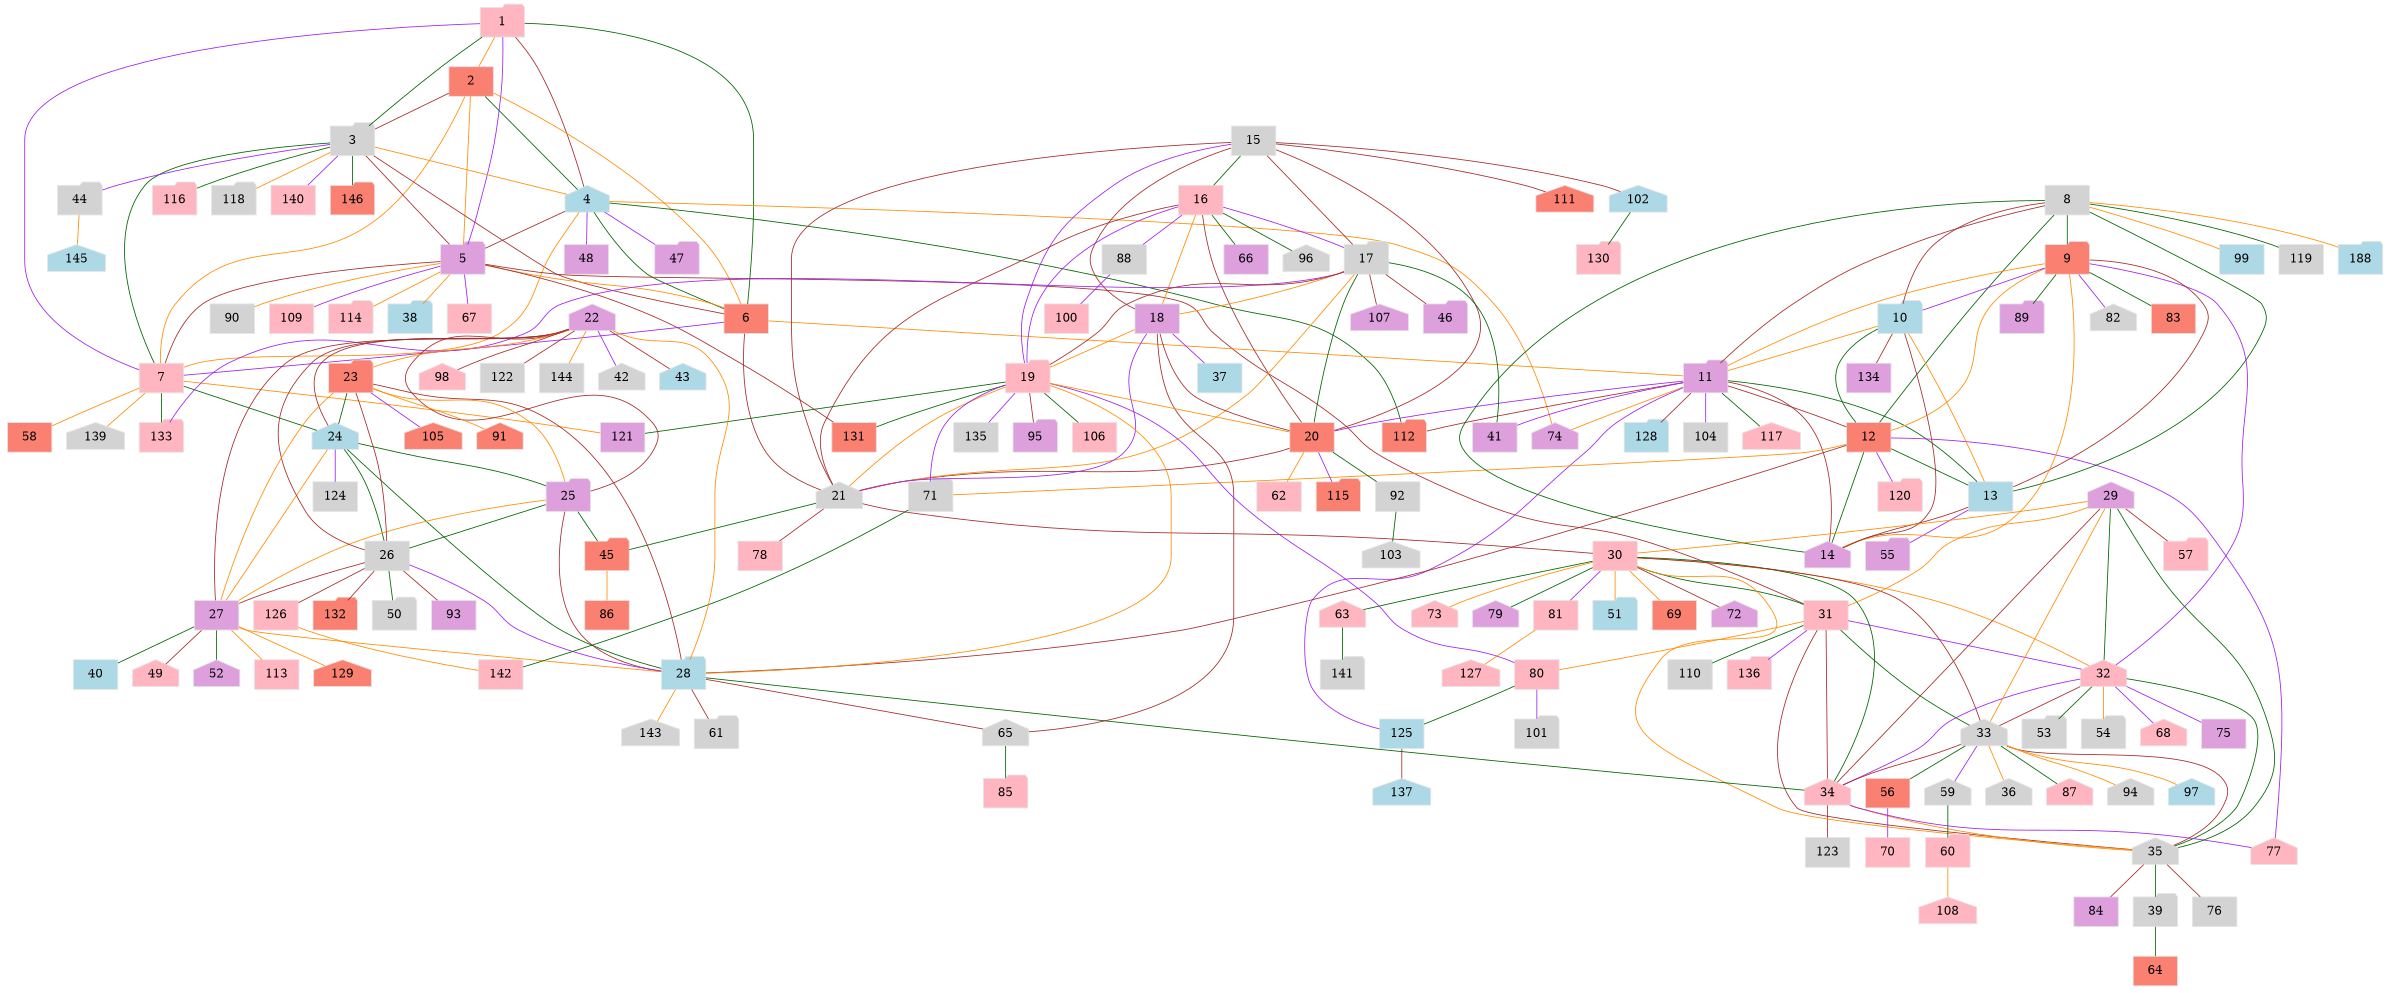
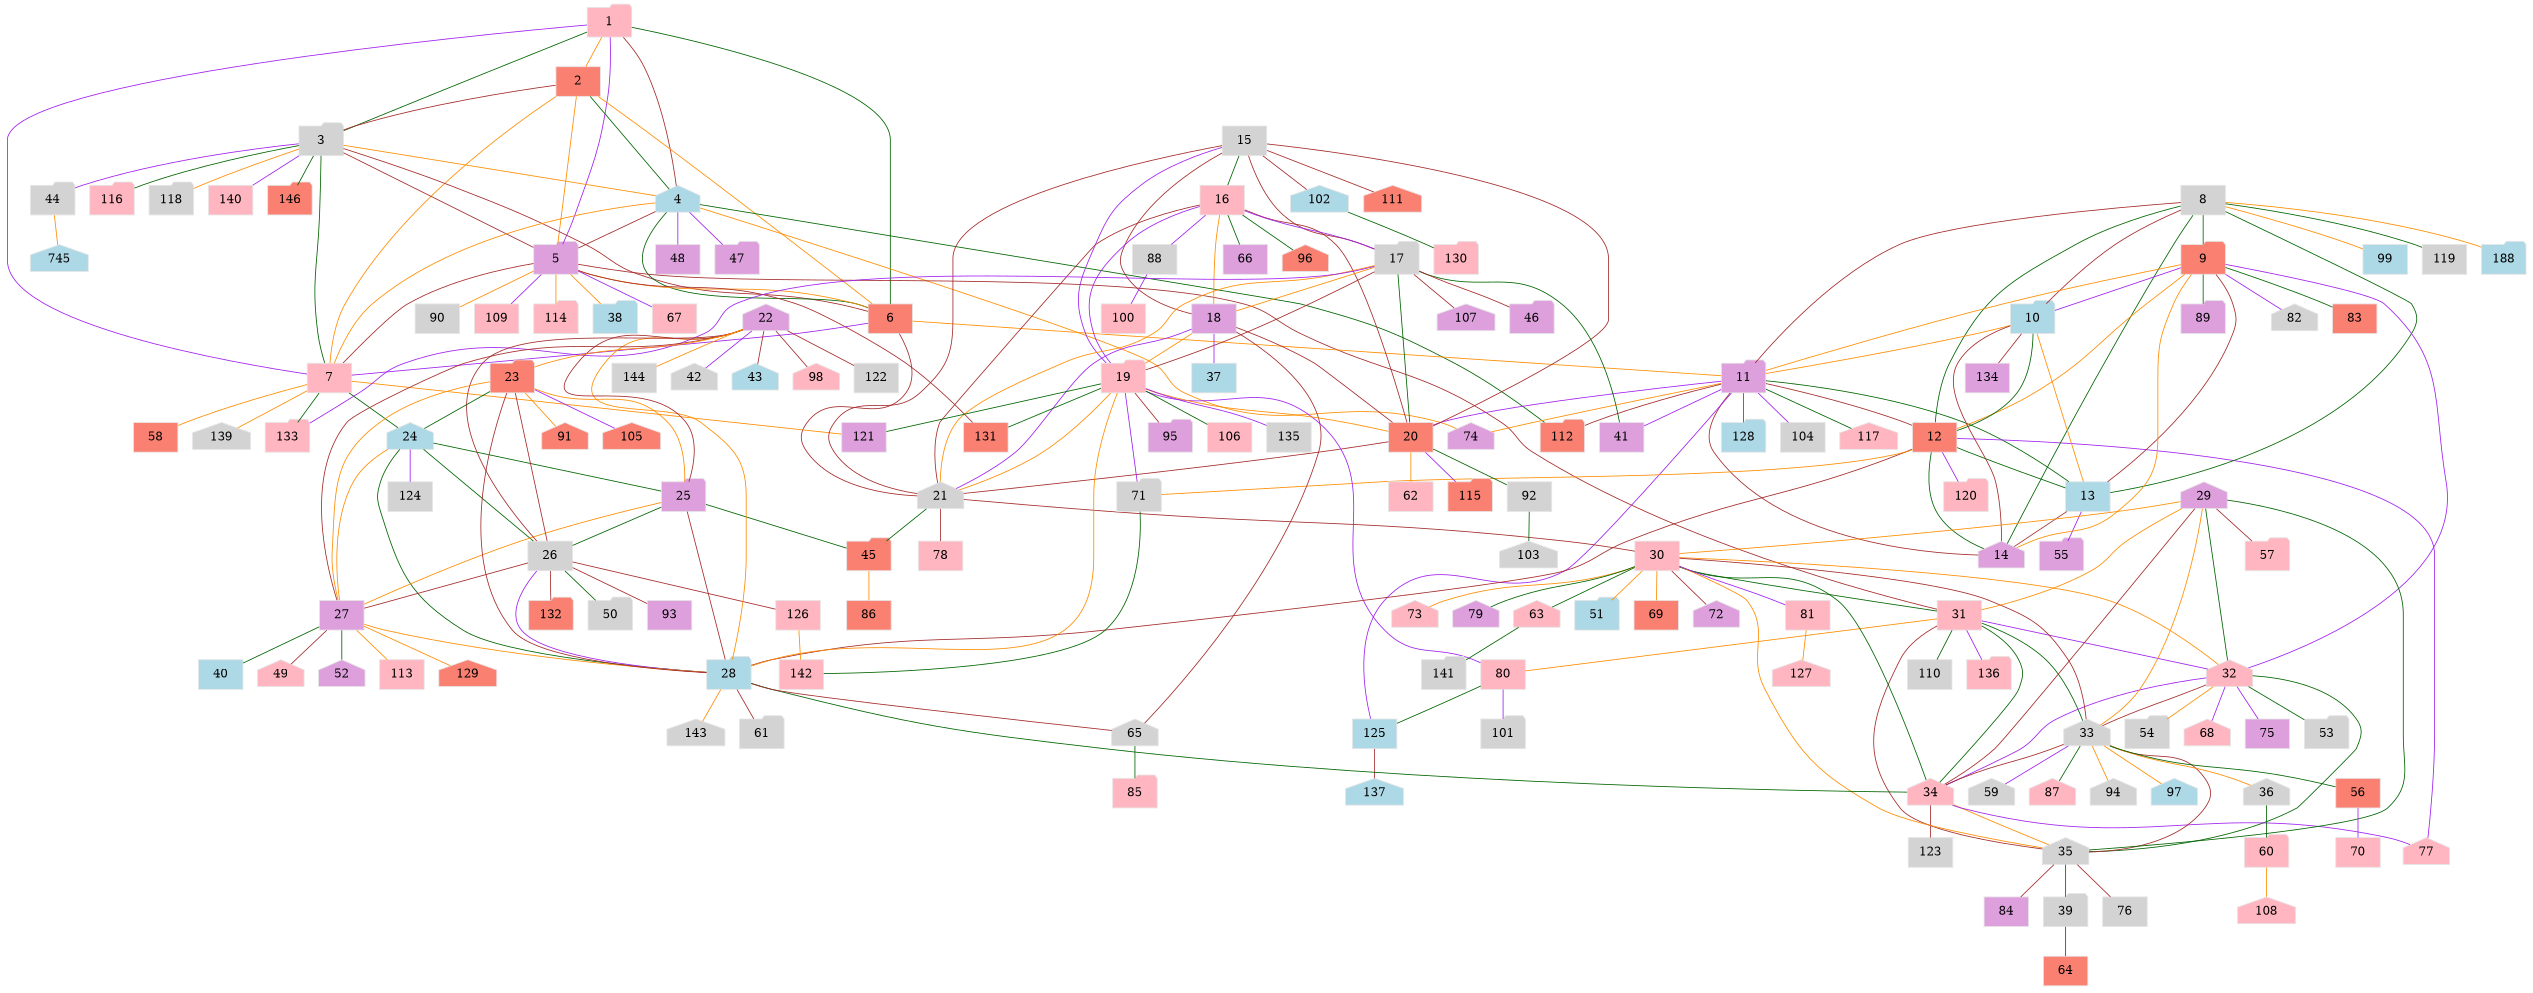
(77, 259) -> (59, 259)
(1306, 259) -> (1305, 259)
(410, 339) -> none
(1827, 704) -> (2007, 706)
(1948, 821) -> (2267, 816)
